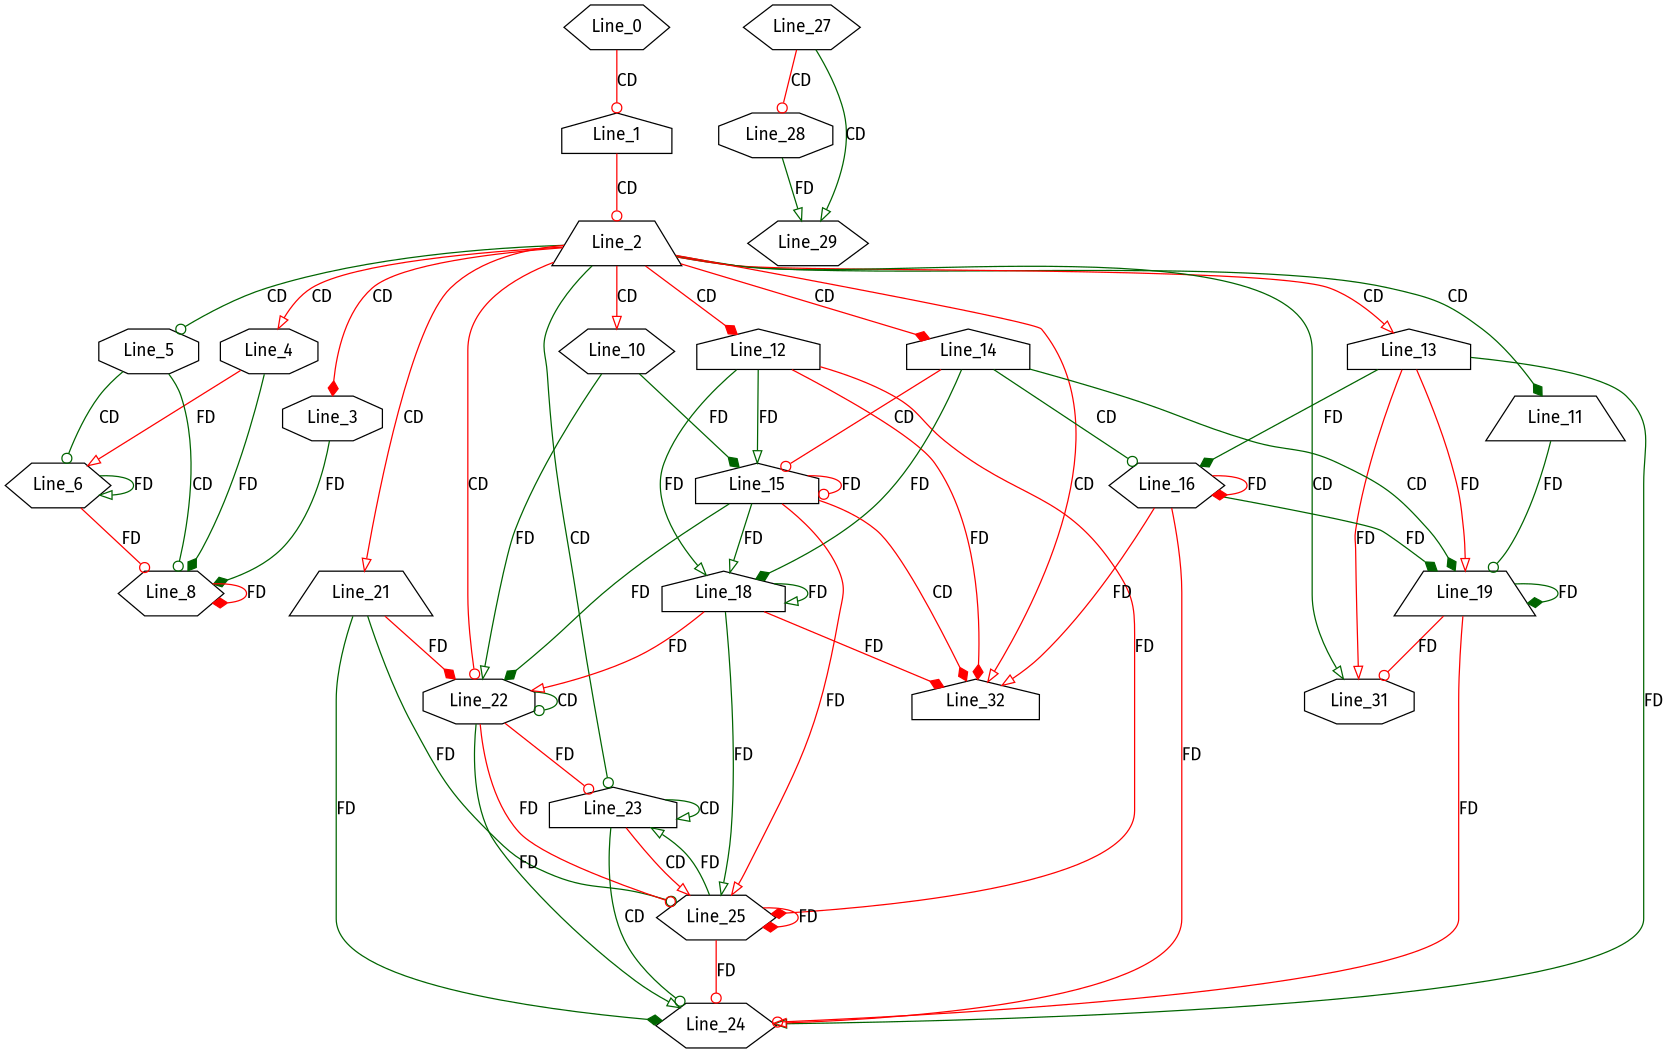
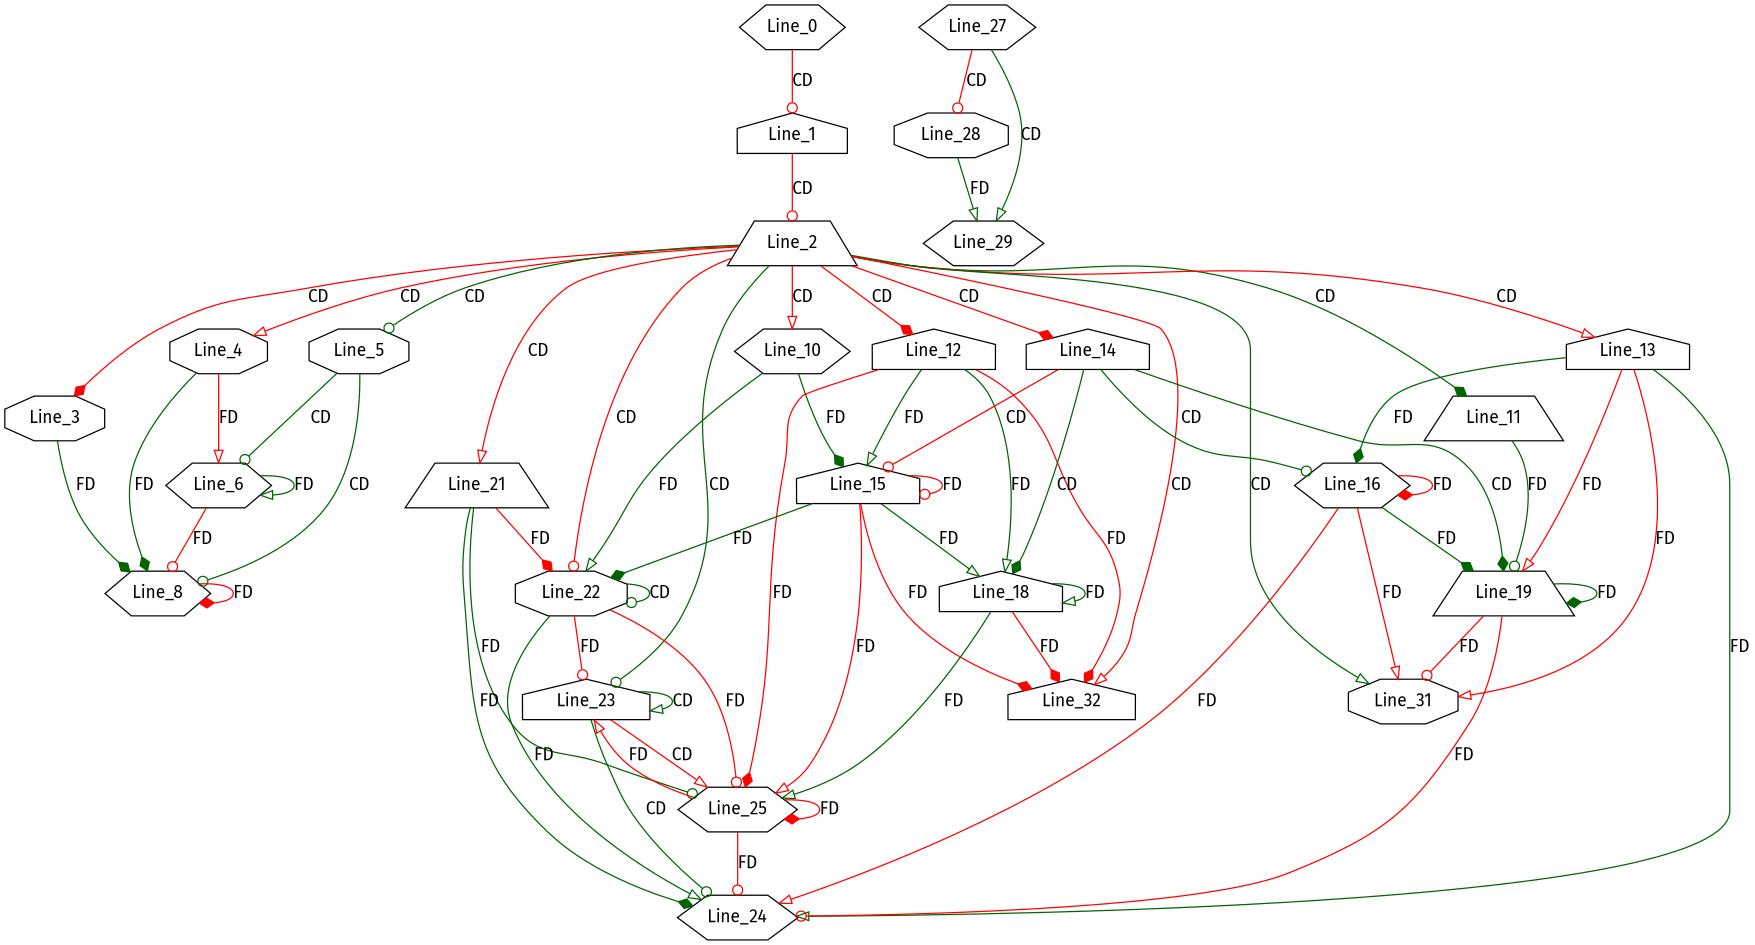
(920, 485) -> (1067, 485)
(943, 594) -> (918, 594)
(1091, 600) -> (1376, 588)
(629, 660) -> none
(691, 860) -> (626, 763)
